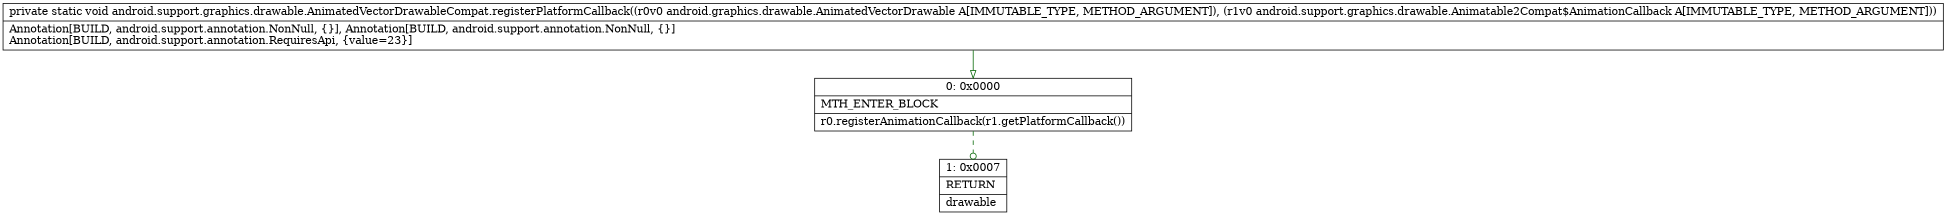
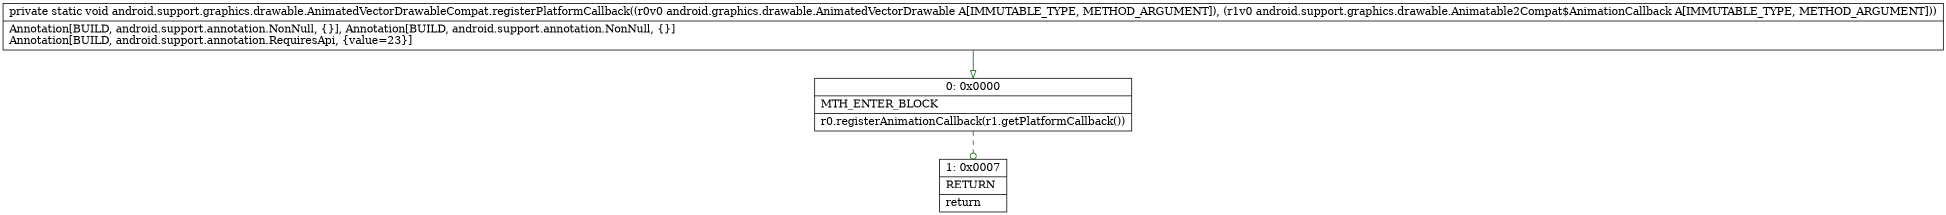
(971, 203) -> (963, 203)
